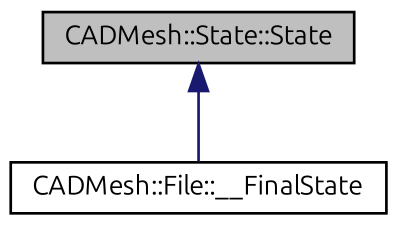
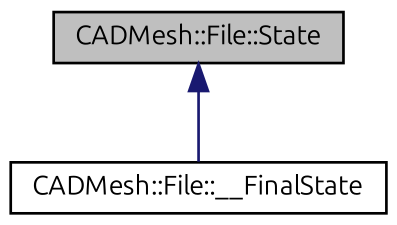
(199, 38) -> (199, 38)
